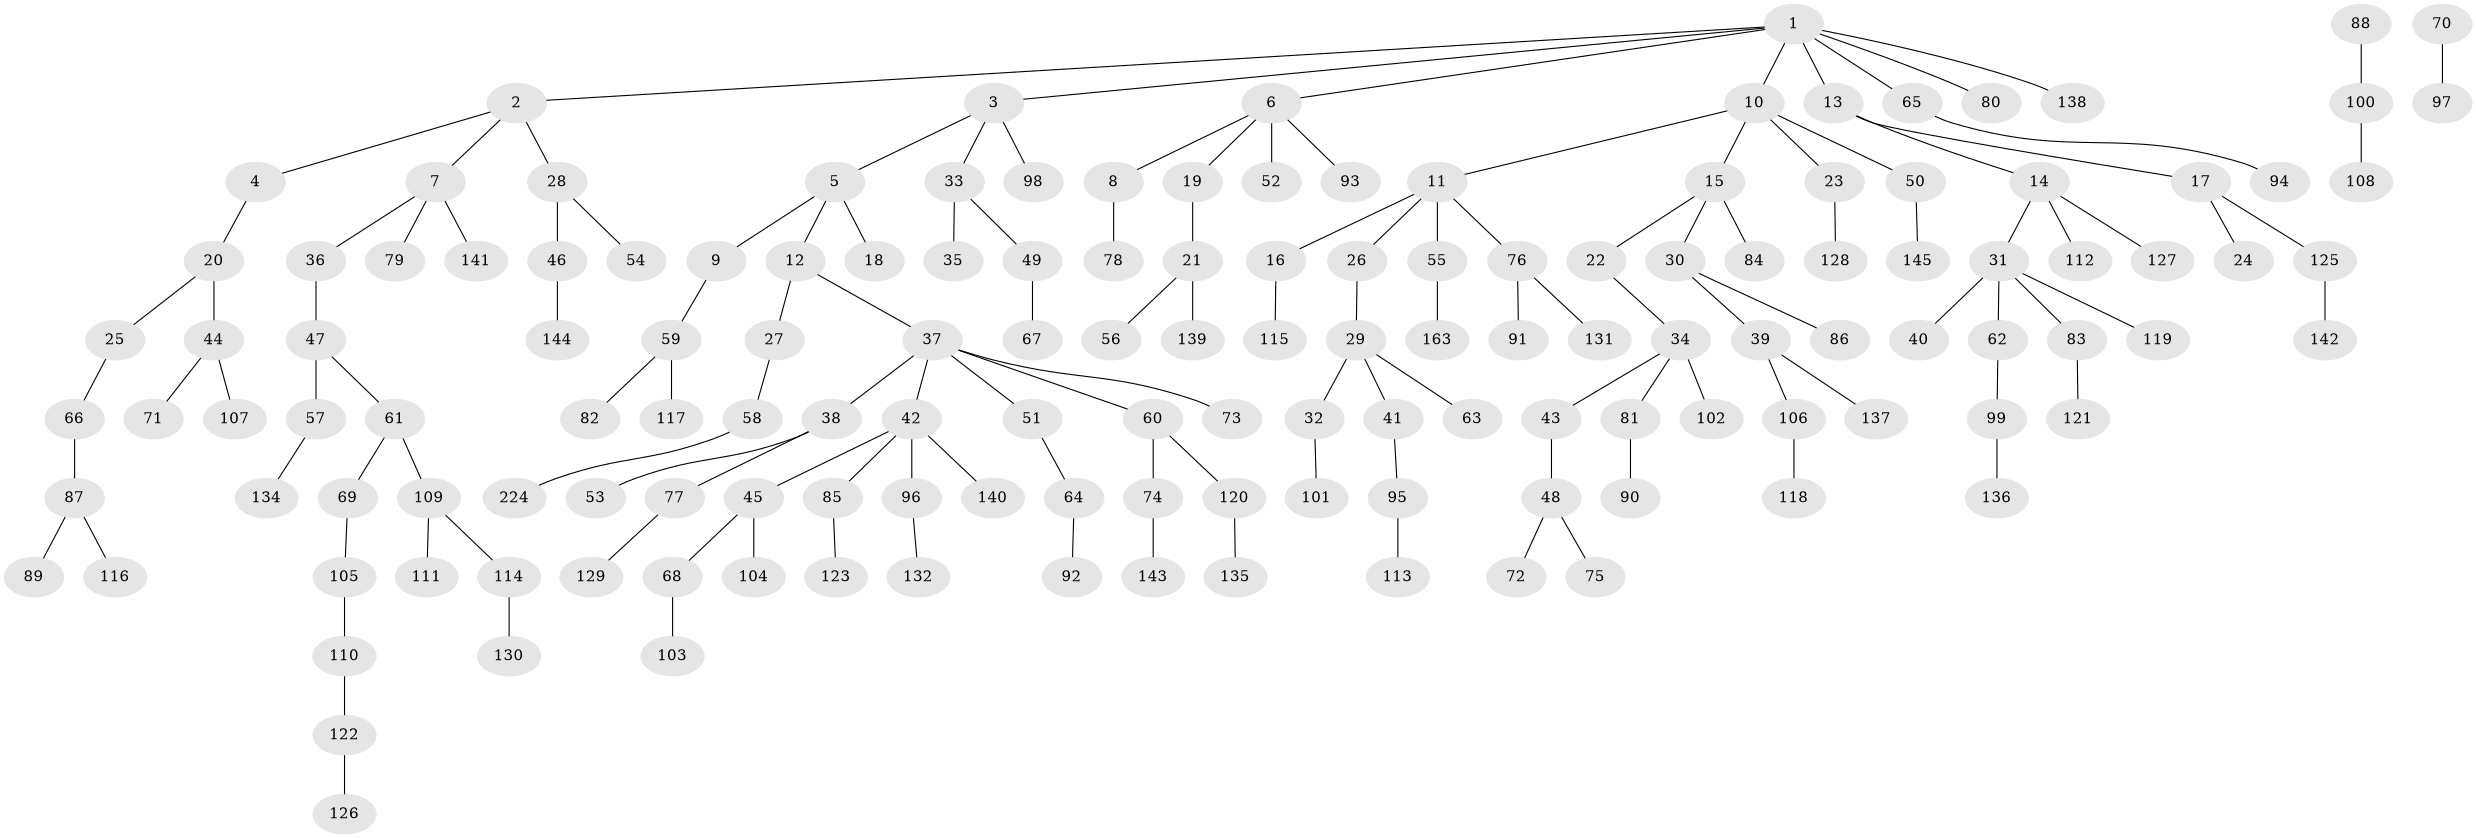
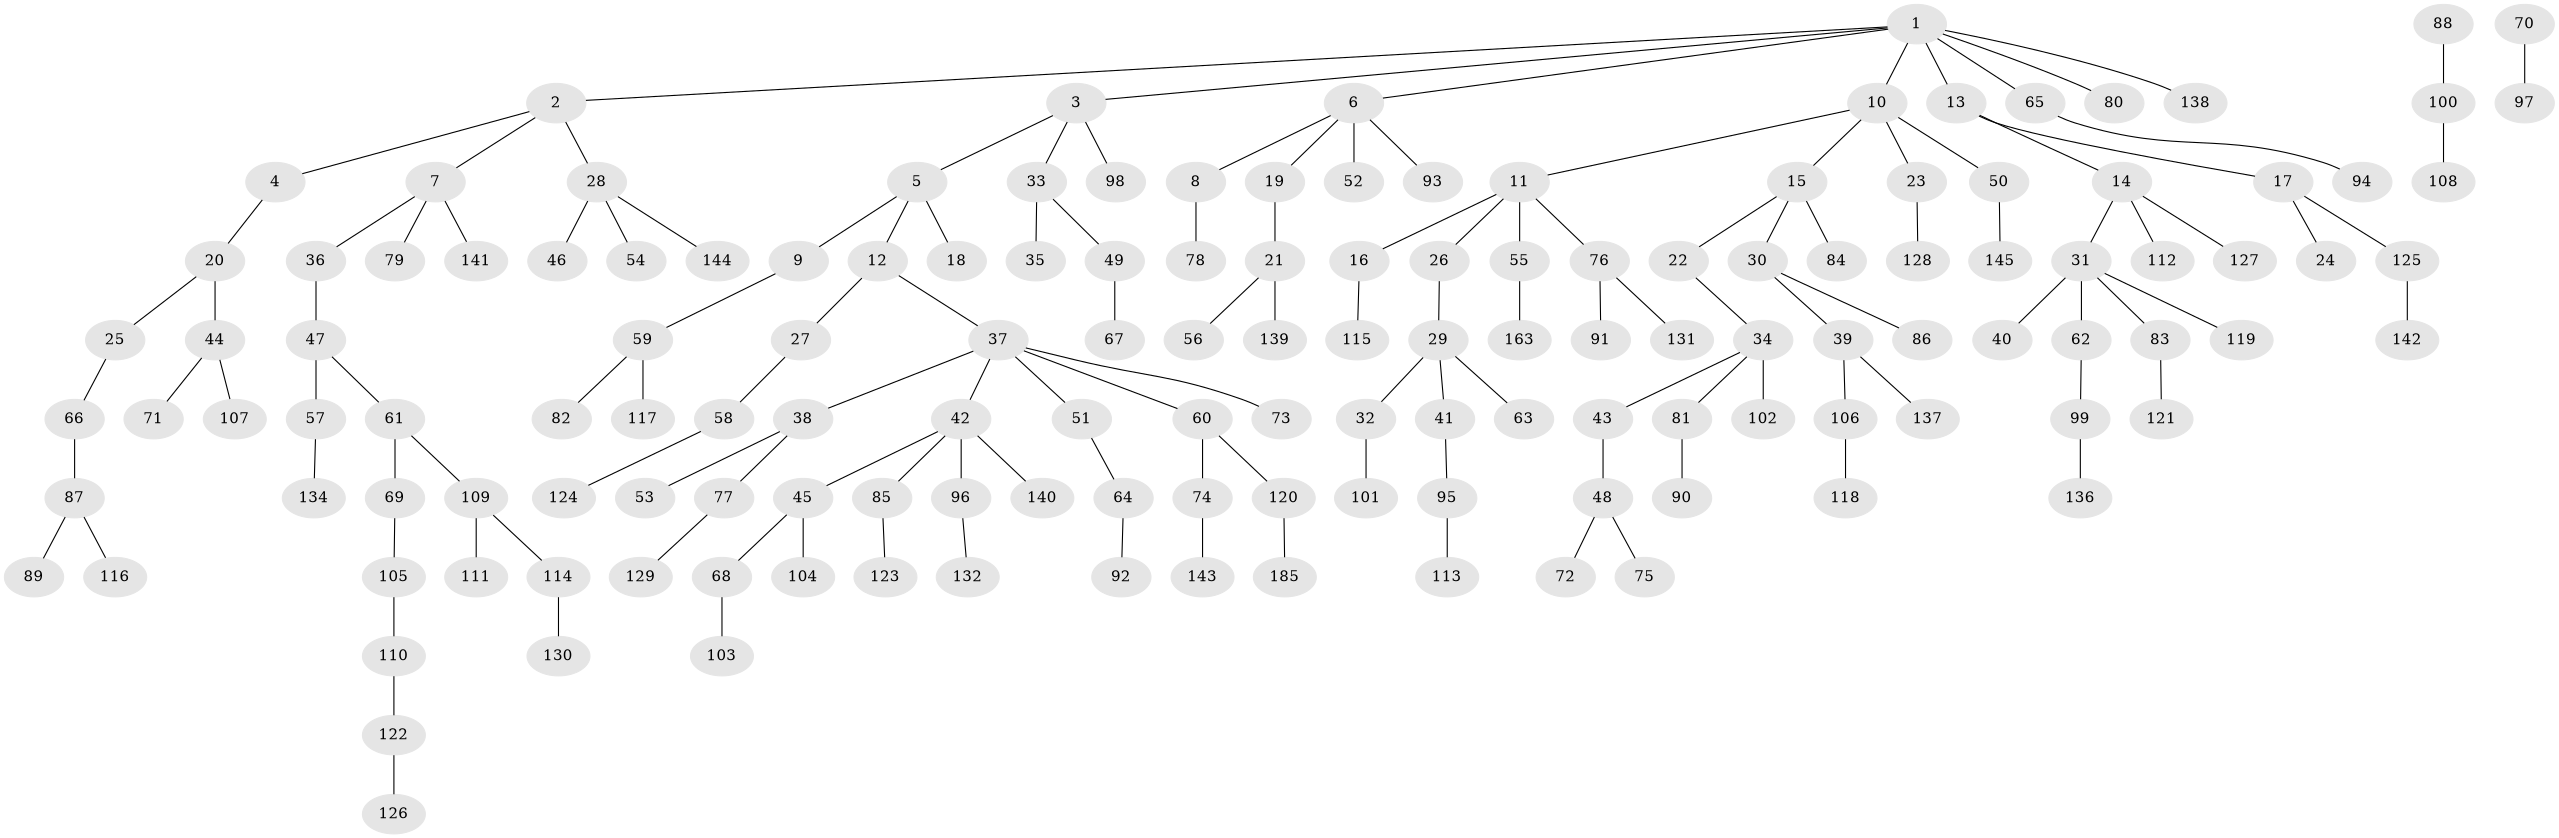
(557, 301) -> (657, 222)
(515, 498) -> (564, 498)
(1235, 577) -> (1285, 577)
